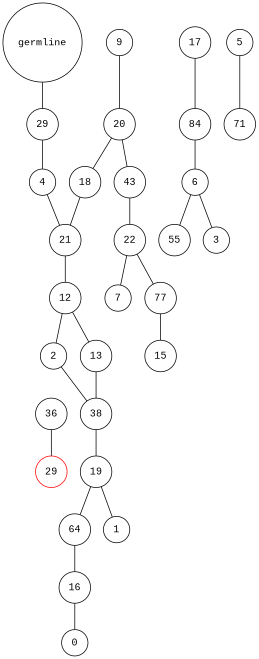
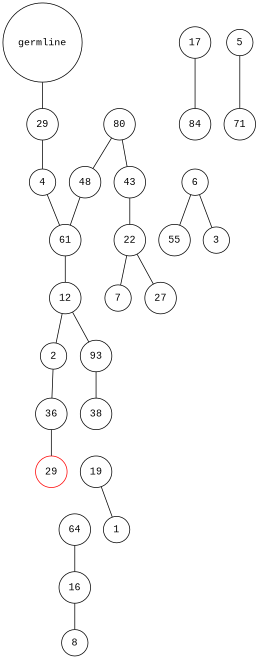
(120, 43) -> none
(120, 124) -> (120, 124)
(195, 155) -> none
(85, 182) -> (85, 182)
(65, 240) -> (65, 240)
(161, 298) -> (161, 298)
(96, 356) -> (96, 356)
(161, 356) -> none
(74, 384) -> (52, 384)
(96, 443) -> none
(85, 501) -> none
(75, 643) -> (75, 643)
